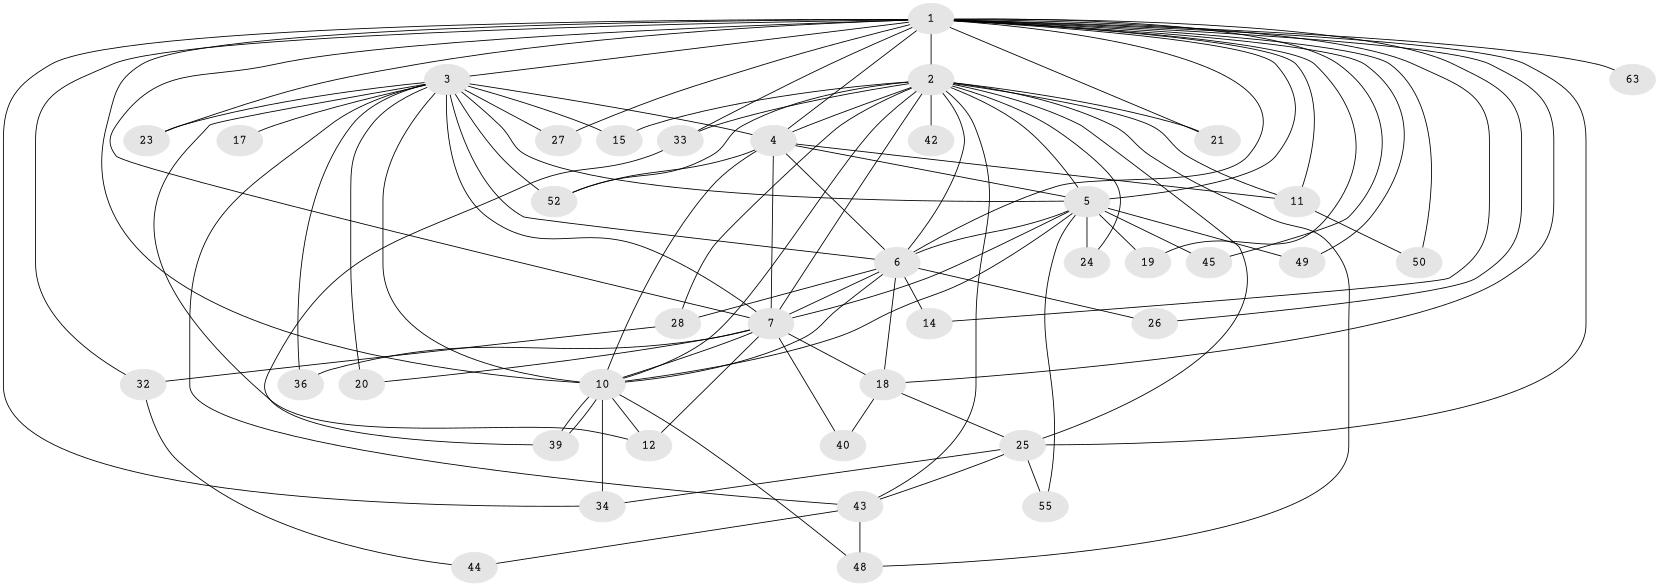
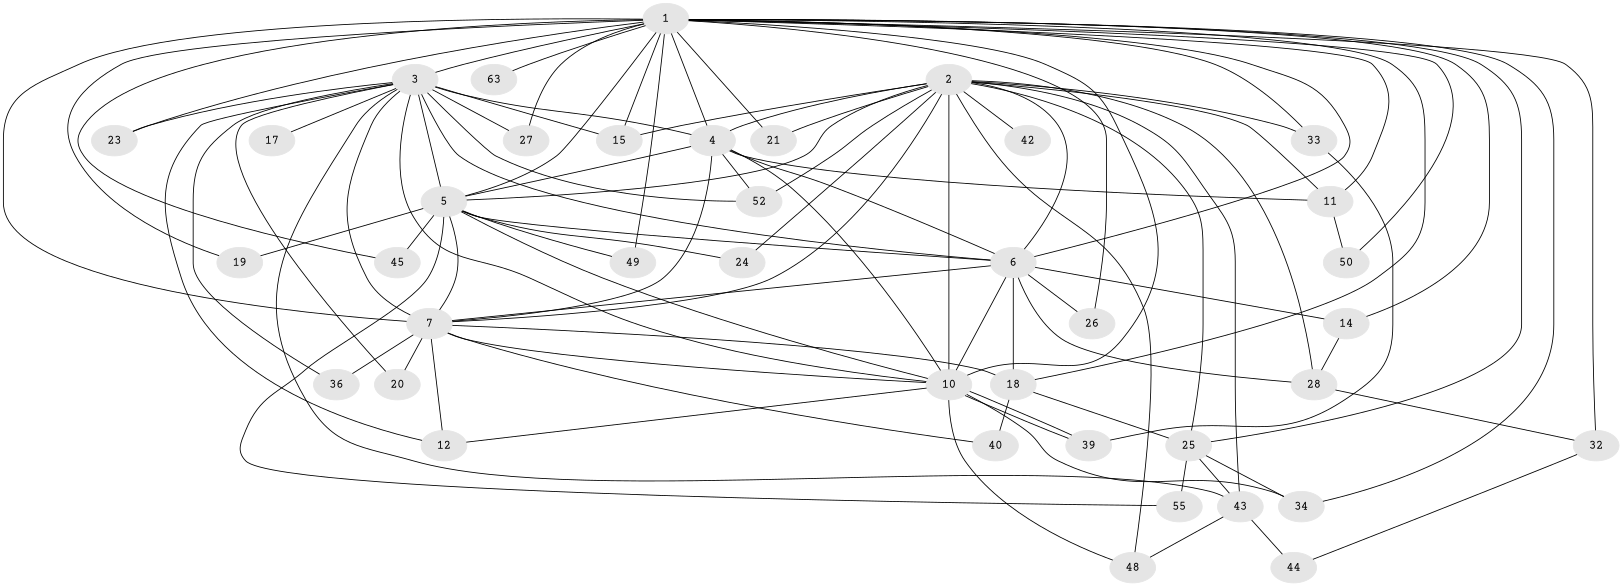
(931, 49) -> (643, 79)
none -> (1330, 354)
